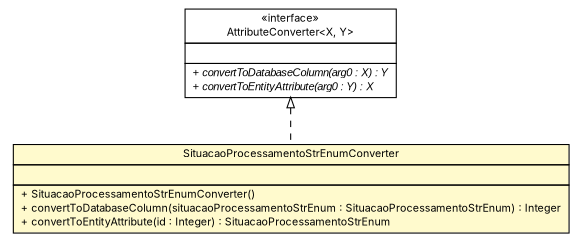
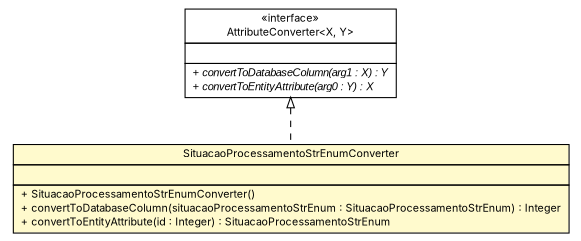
(291, 73) -> (291, 73)
